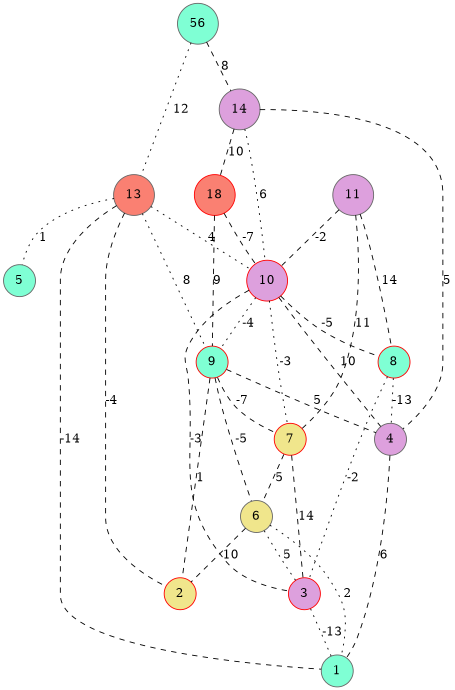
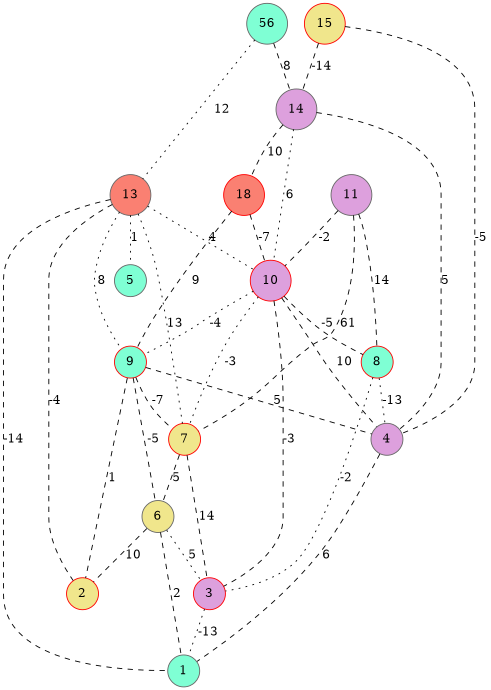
none -> (325, 24)
none -> (166, 317)
(363, 323) -> (348, 323)
(329, 579) -> (171, 594)
